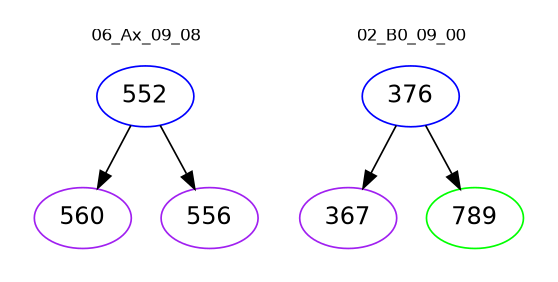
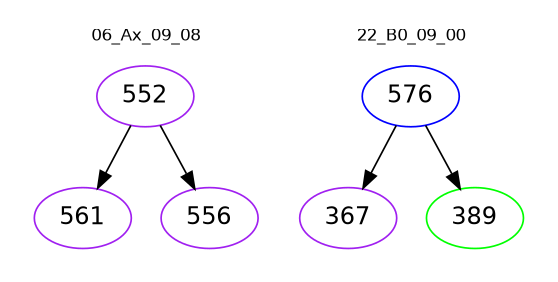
(412, 36) -> (412, 36)
(145, 96) -> (145, 96)
(411, 96) -> (411, 96)
(83, 218) -> (83, 218)
(475, 218) -> (475, 218)
